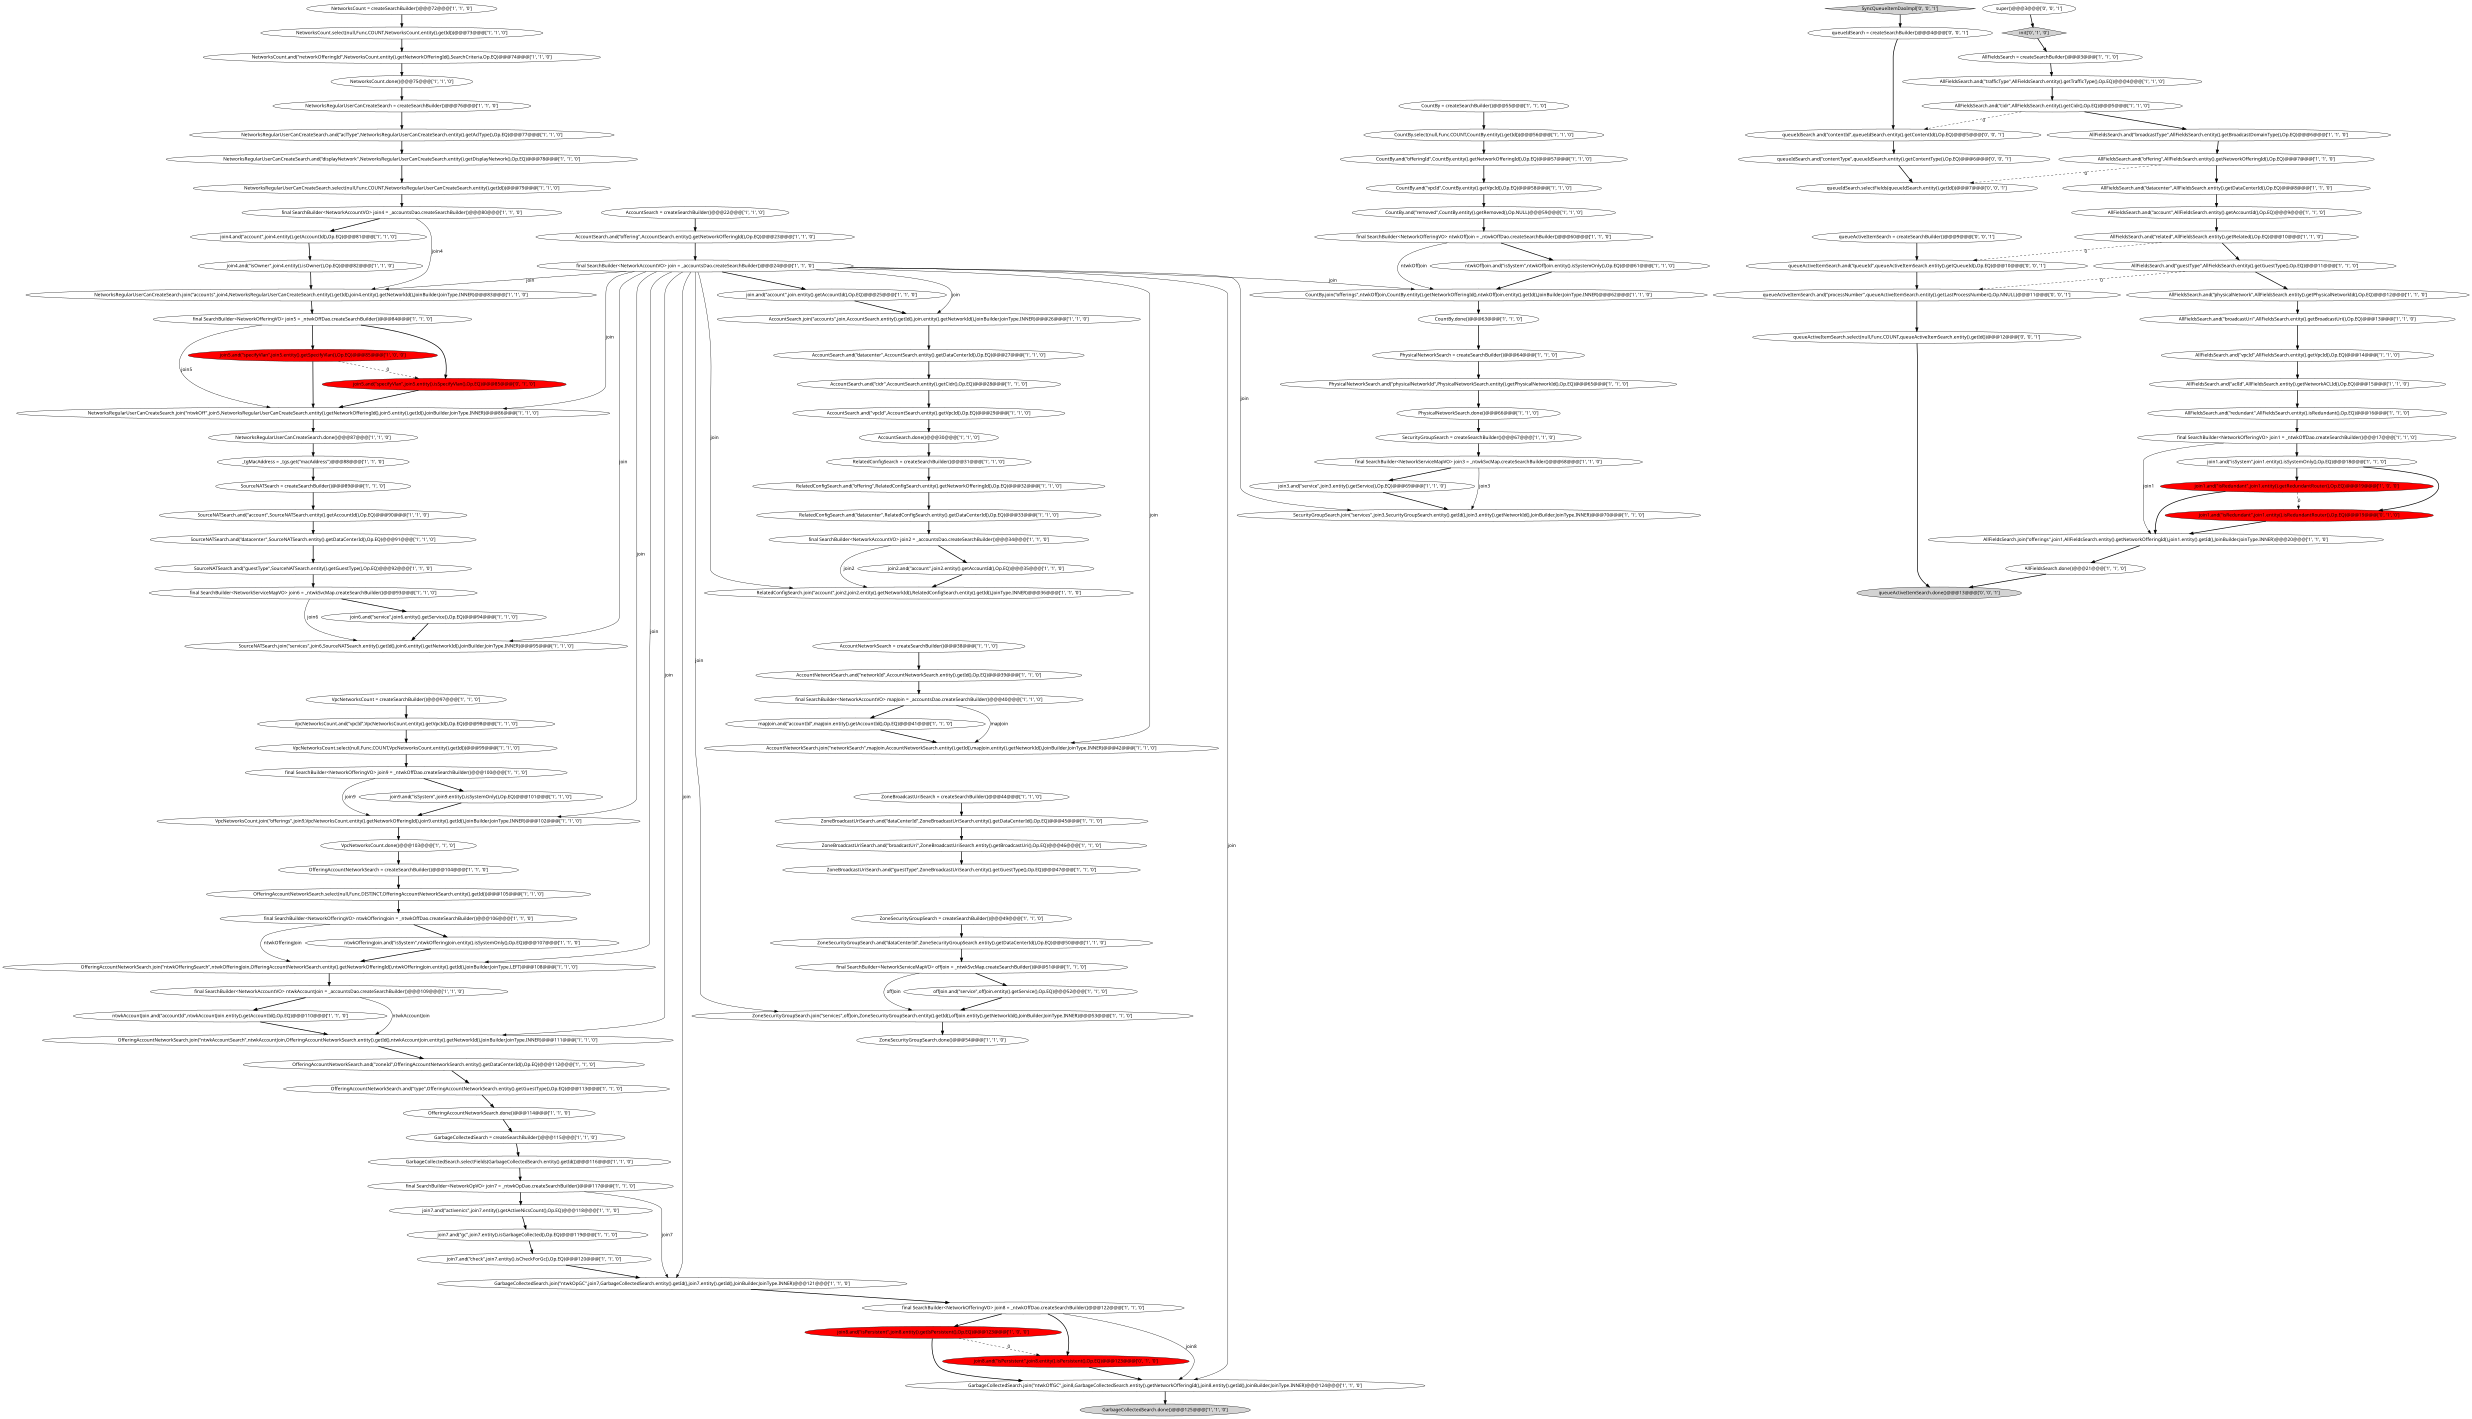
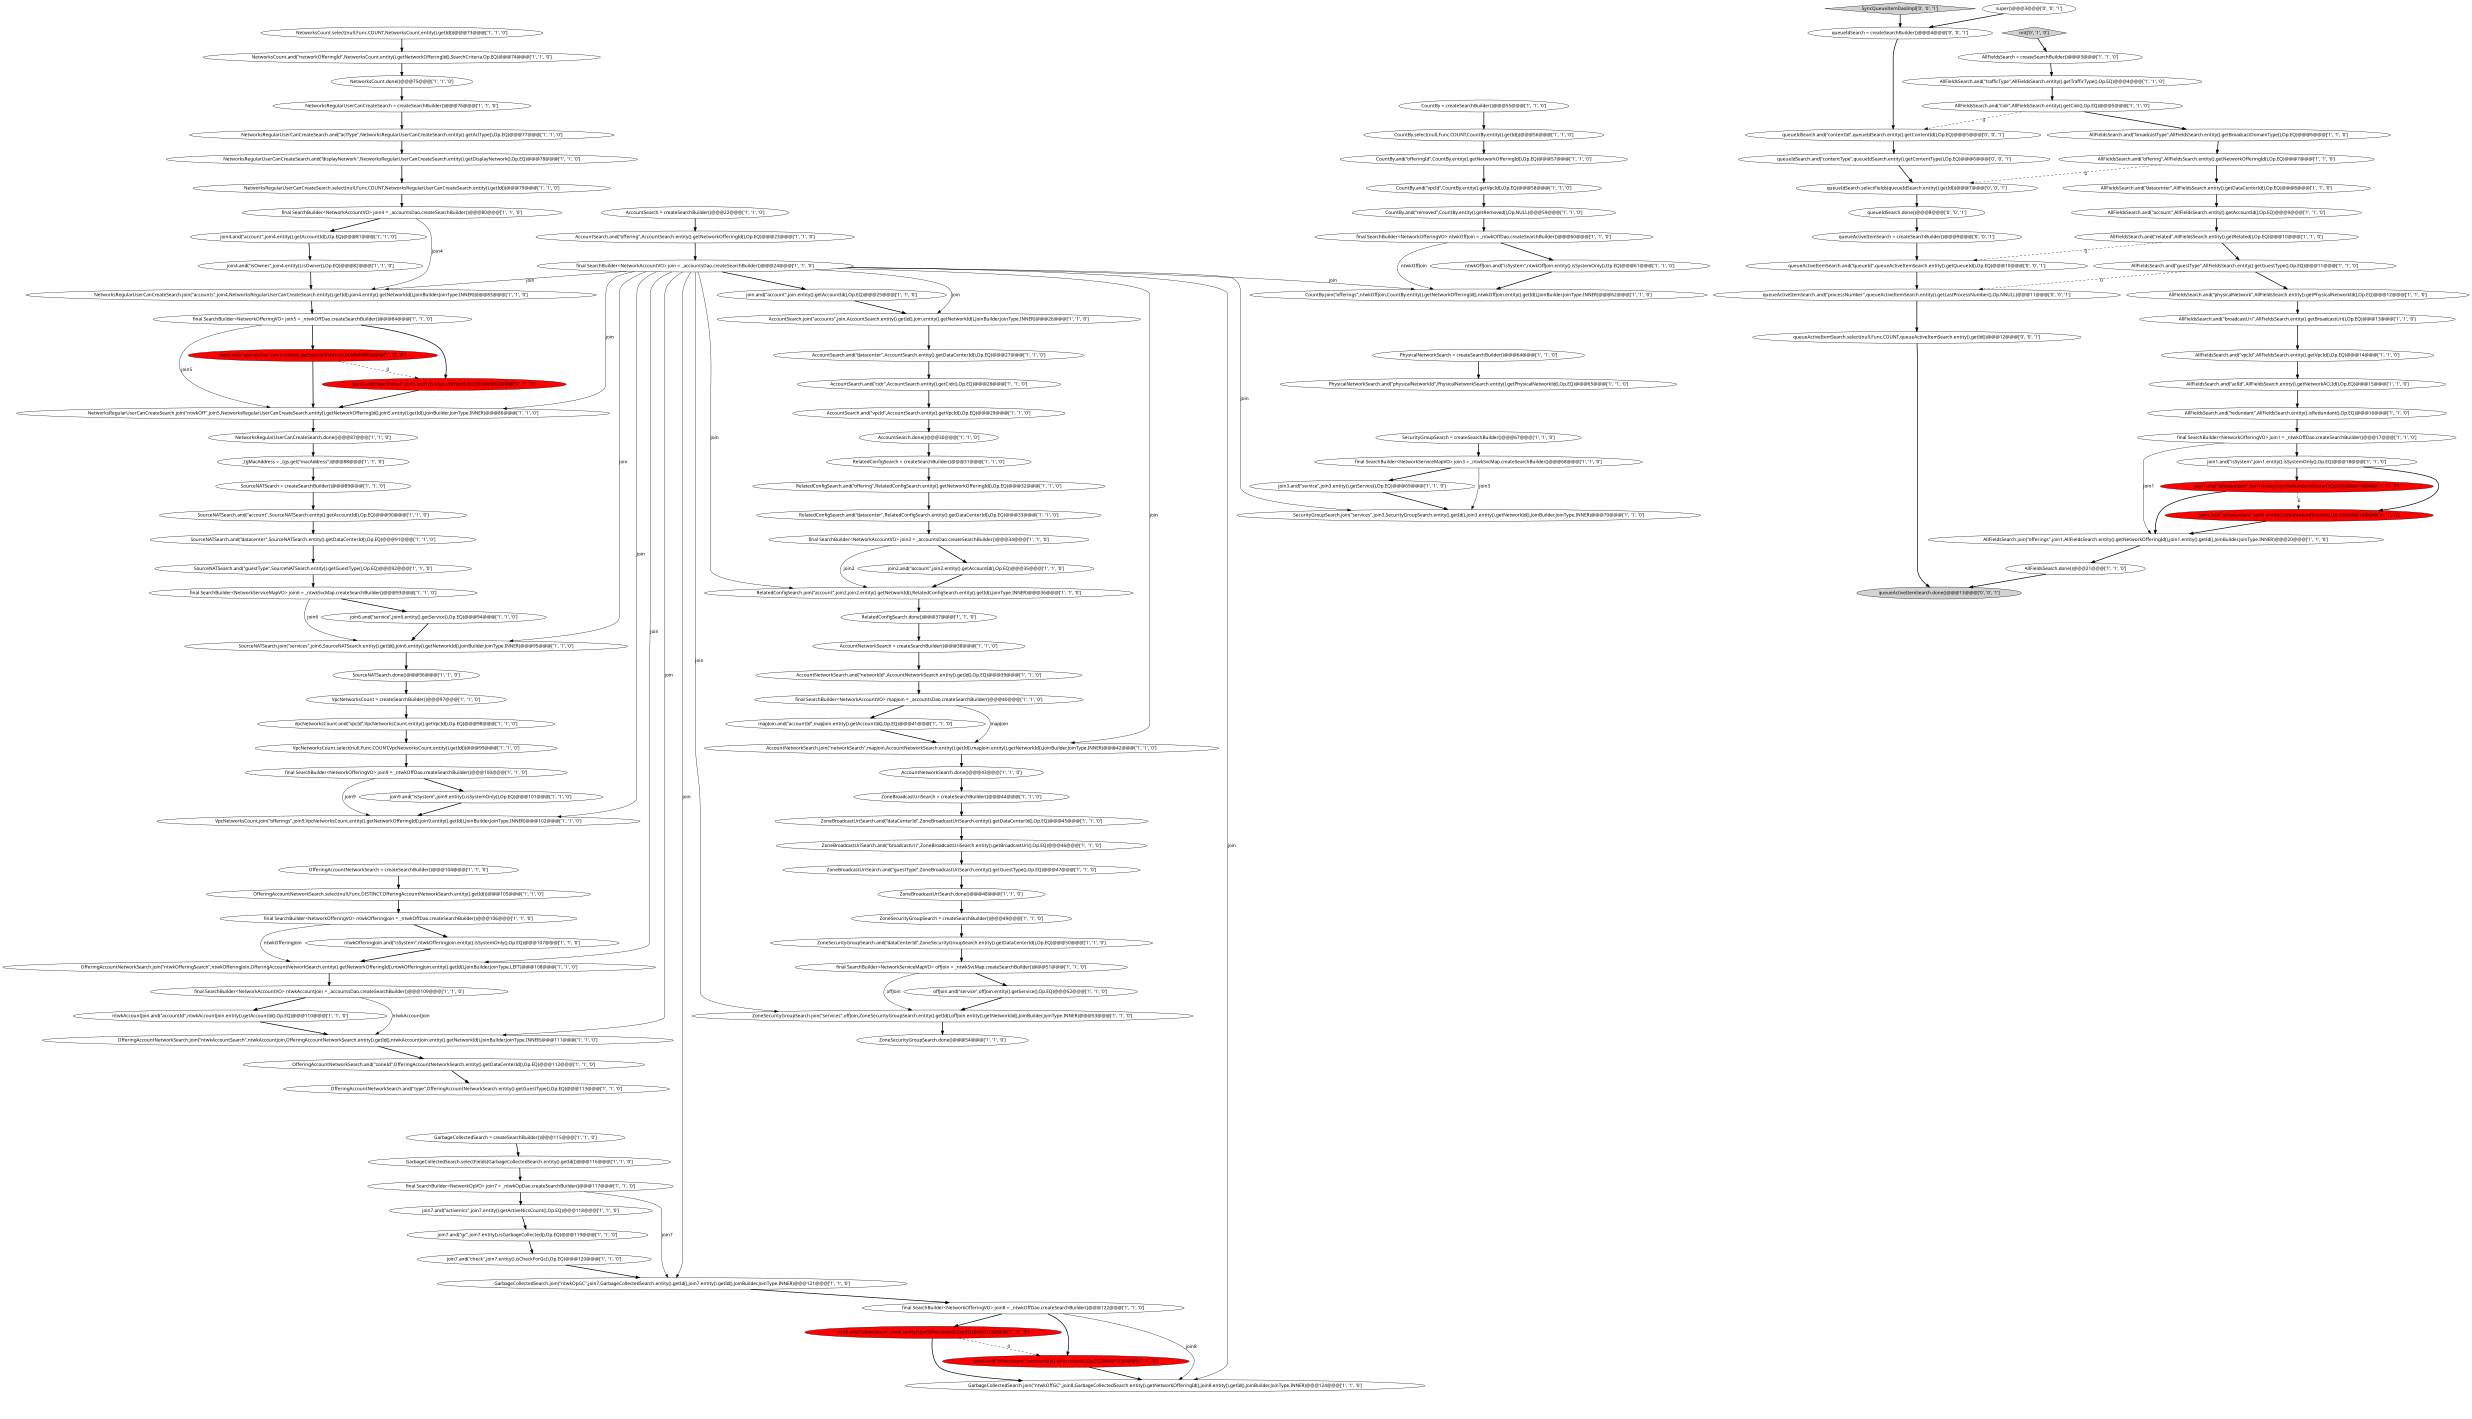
(402, 9) -> none
(2031, 19) -> (1968, 20)
none -> (1917, 213)
(1478, 319) -> none
(1478, 413) -> none
none -> (919, 617)
none -> (406, 675)
none -> (962, 773)
(398, 846) -> none
none -> (962, 894)
(499, 1113) -> none
(1165, 1410) -> none
